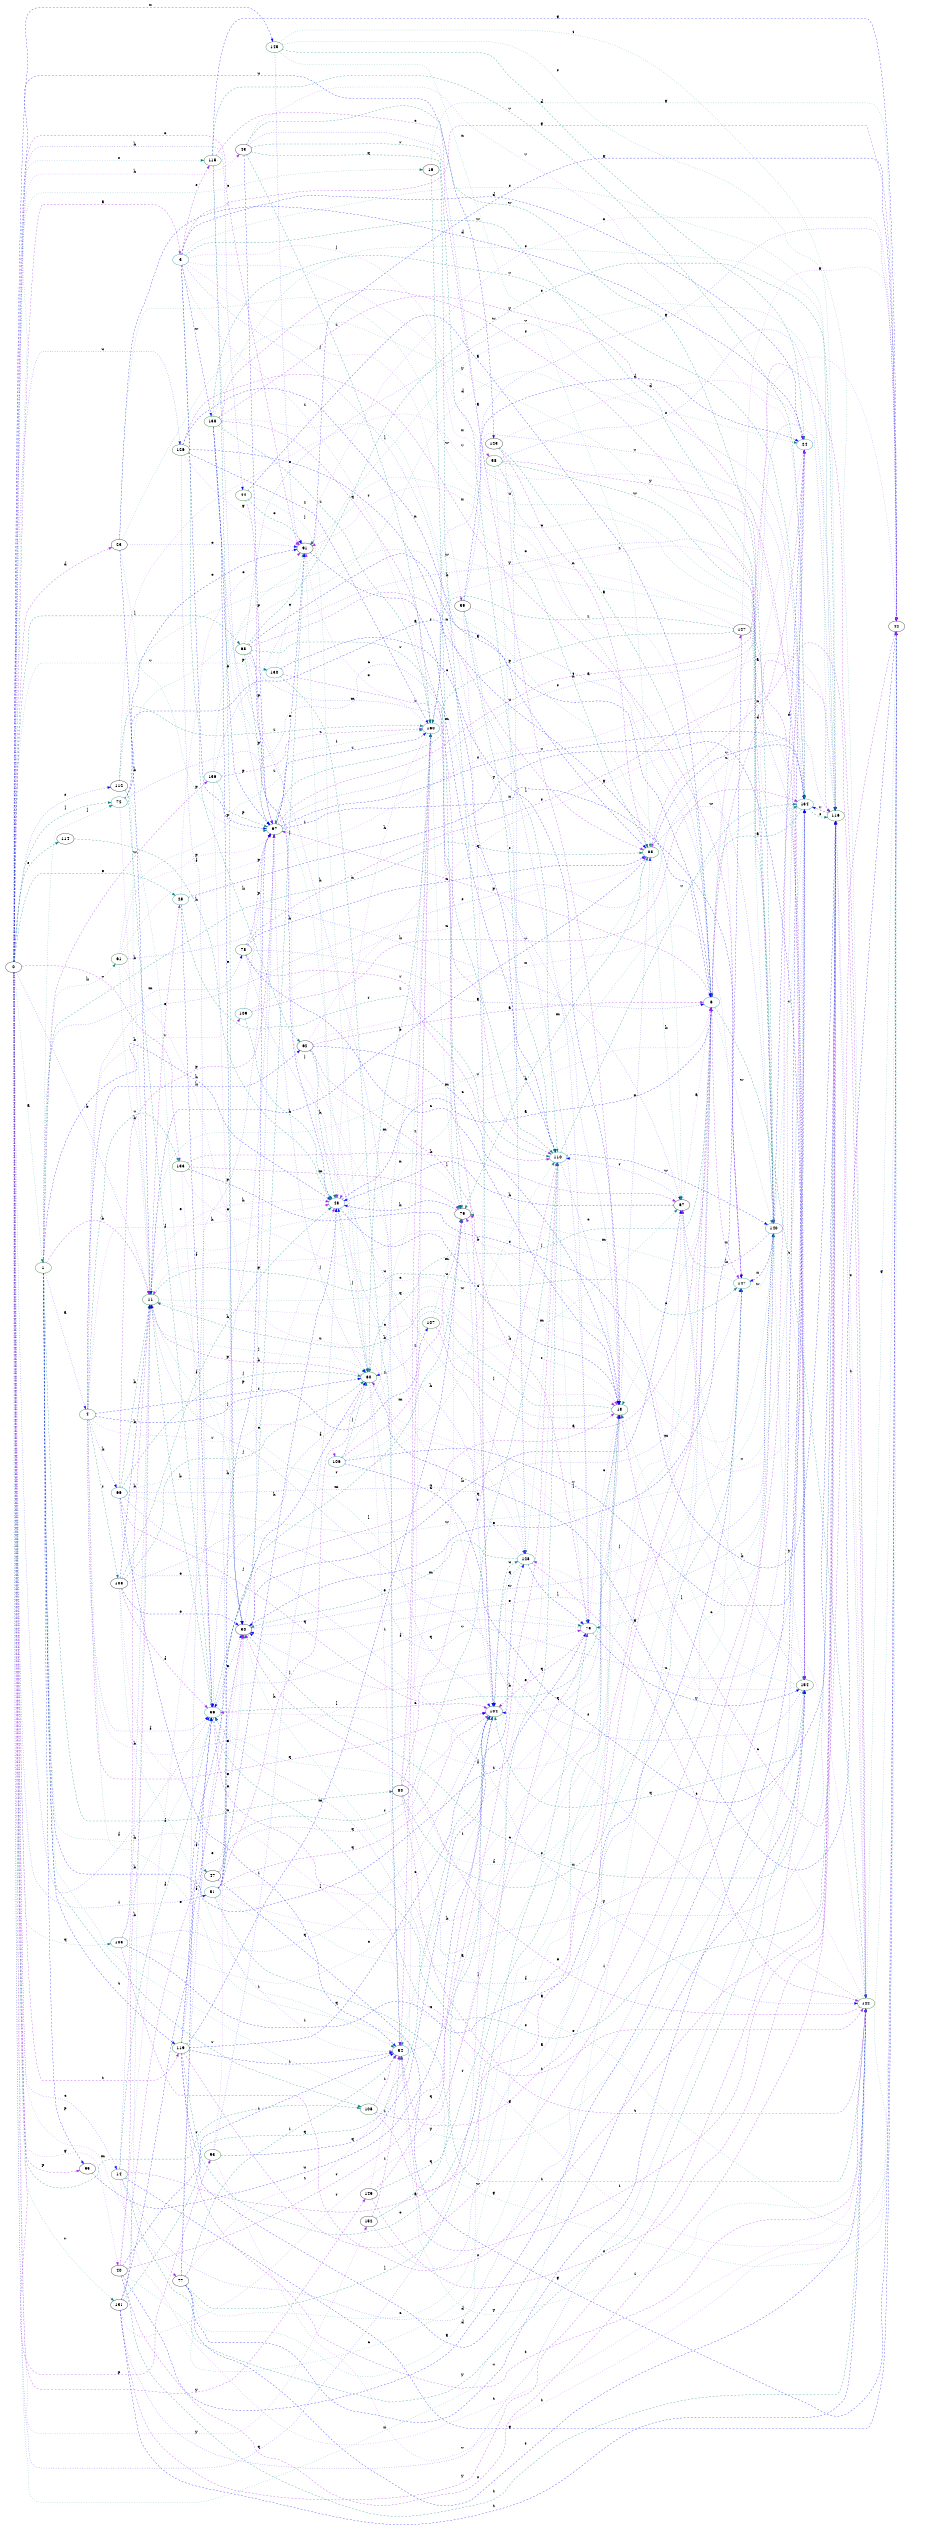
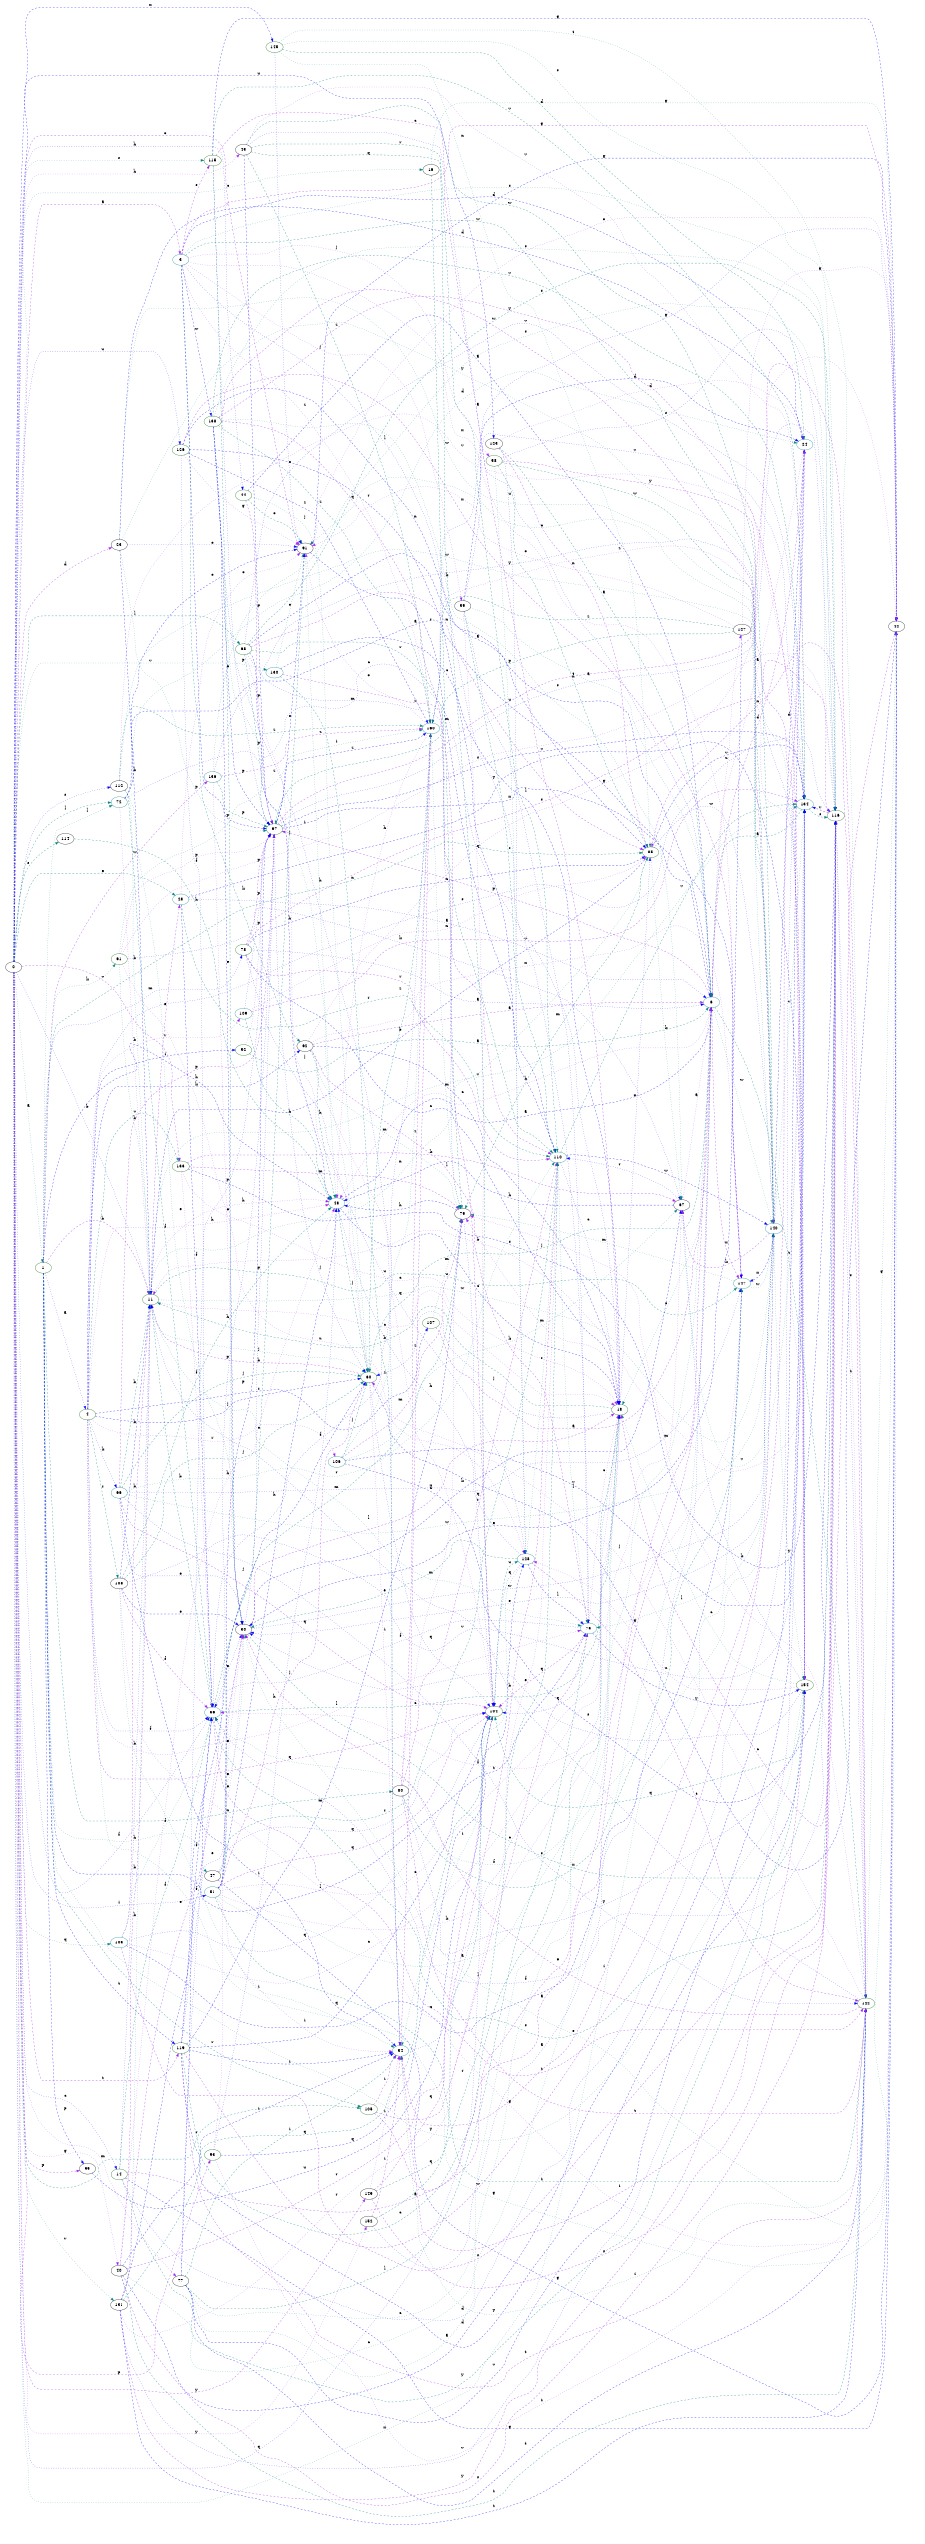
(650, 759) -> (650, 759)
none -> (441, 922)
none -> (244, 1050)
(416, 1558) -> none
(531, 2389) -> none
